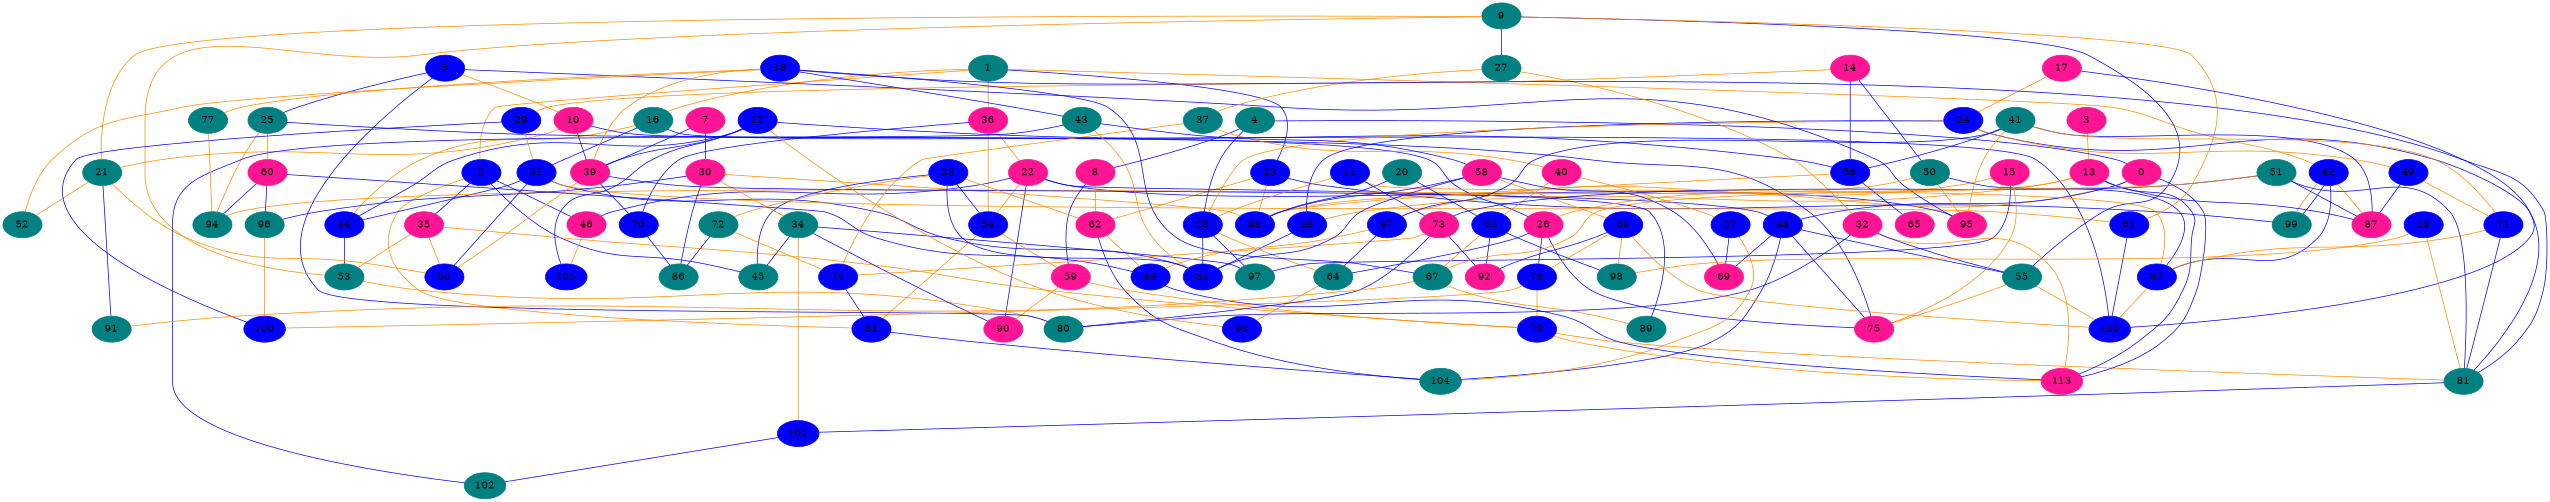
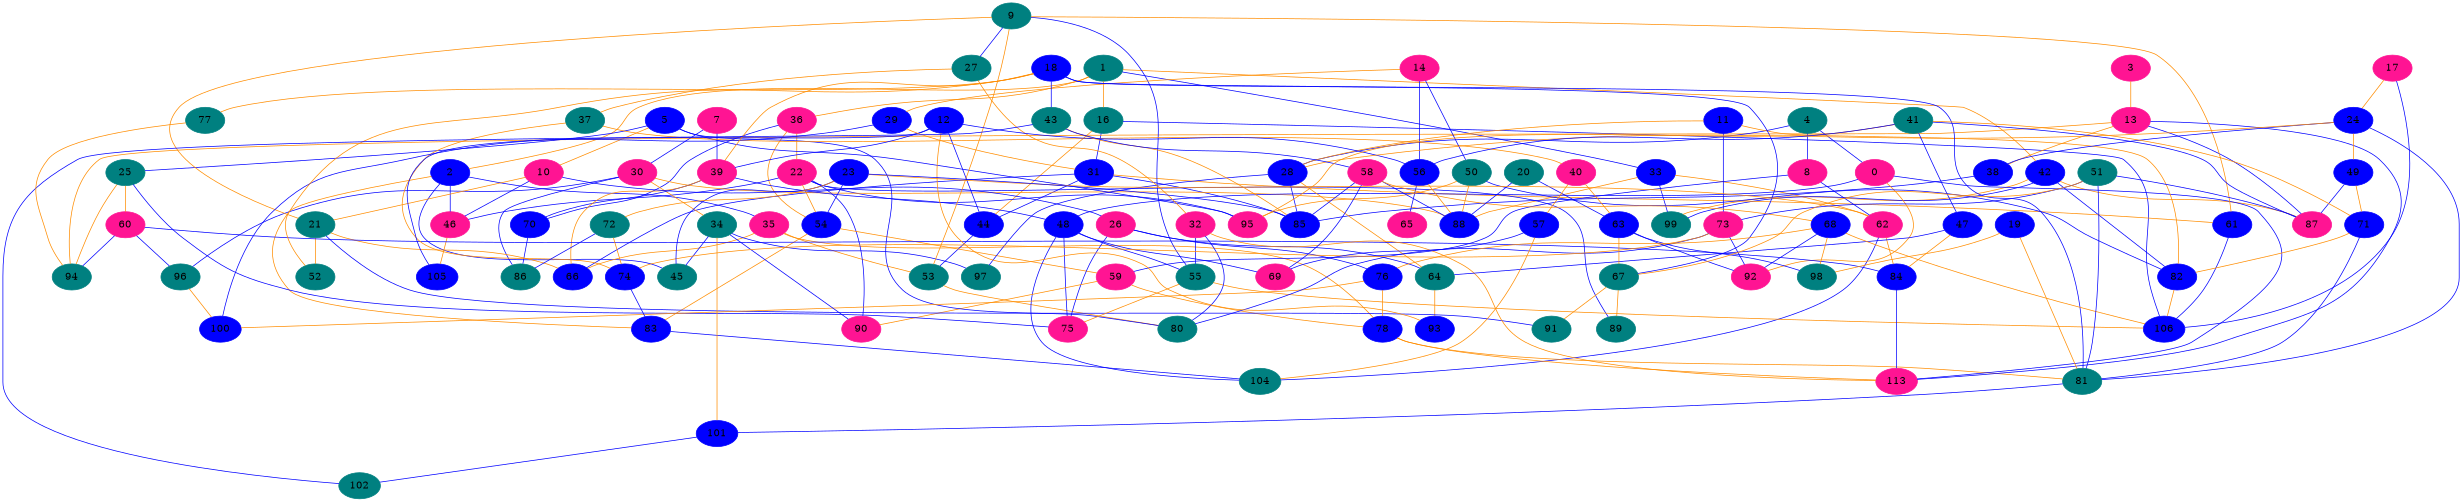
(582, 147) -> (497, 199)
(2010, 173) -> none
(1095, 199) -> (1845, 199)
(1843, 201) -> (1858, 261)
